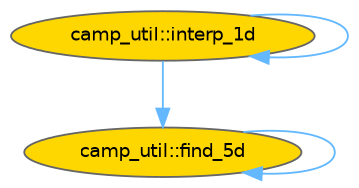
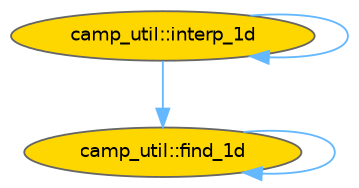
(163, 152) -> (163, 152)
